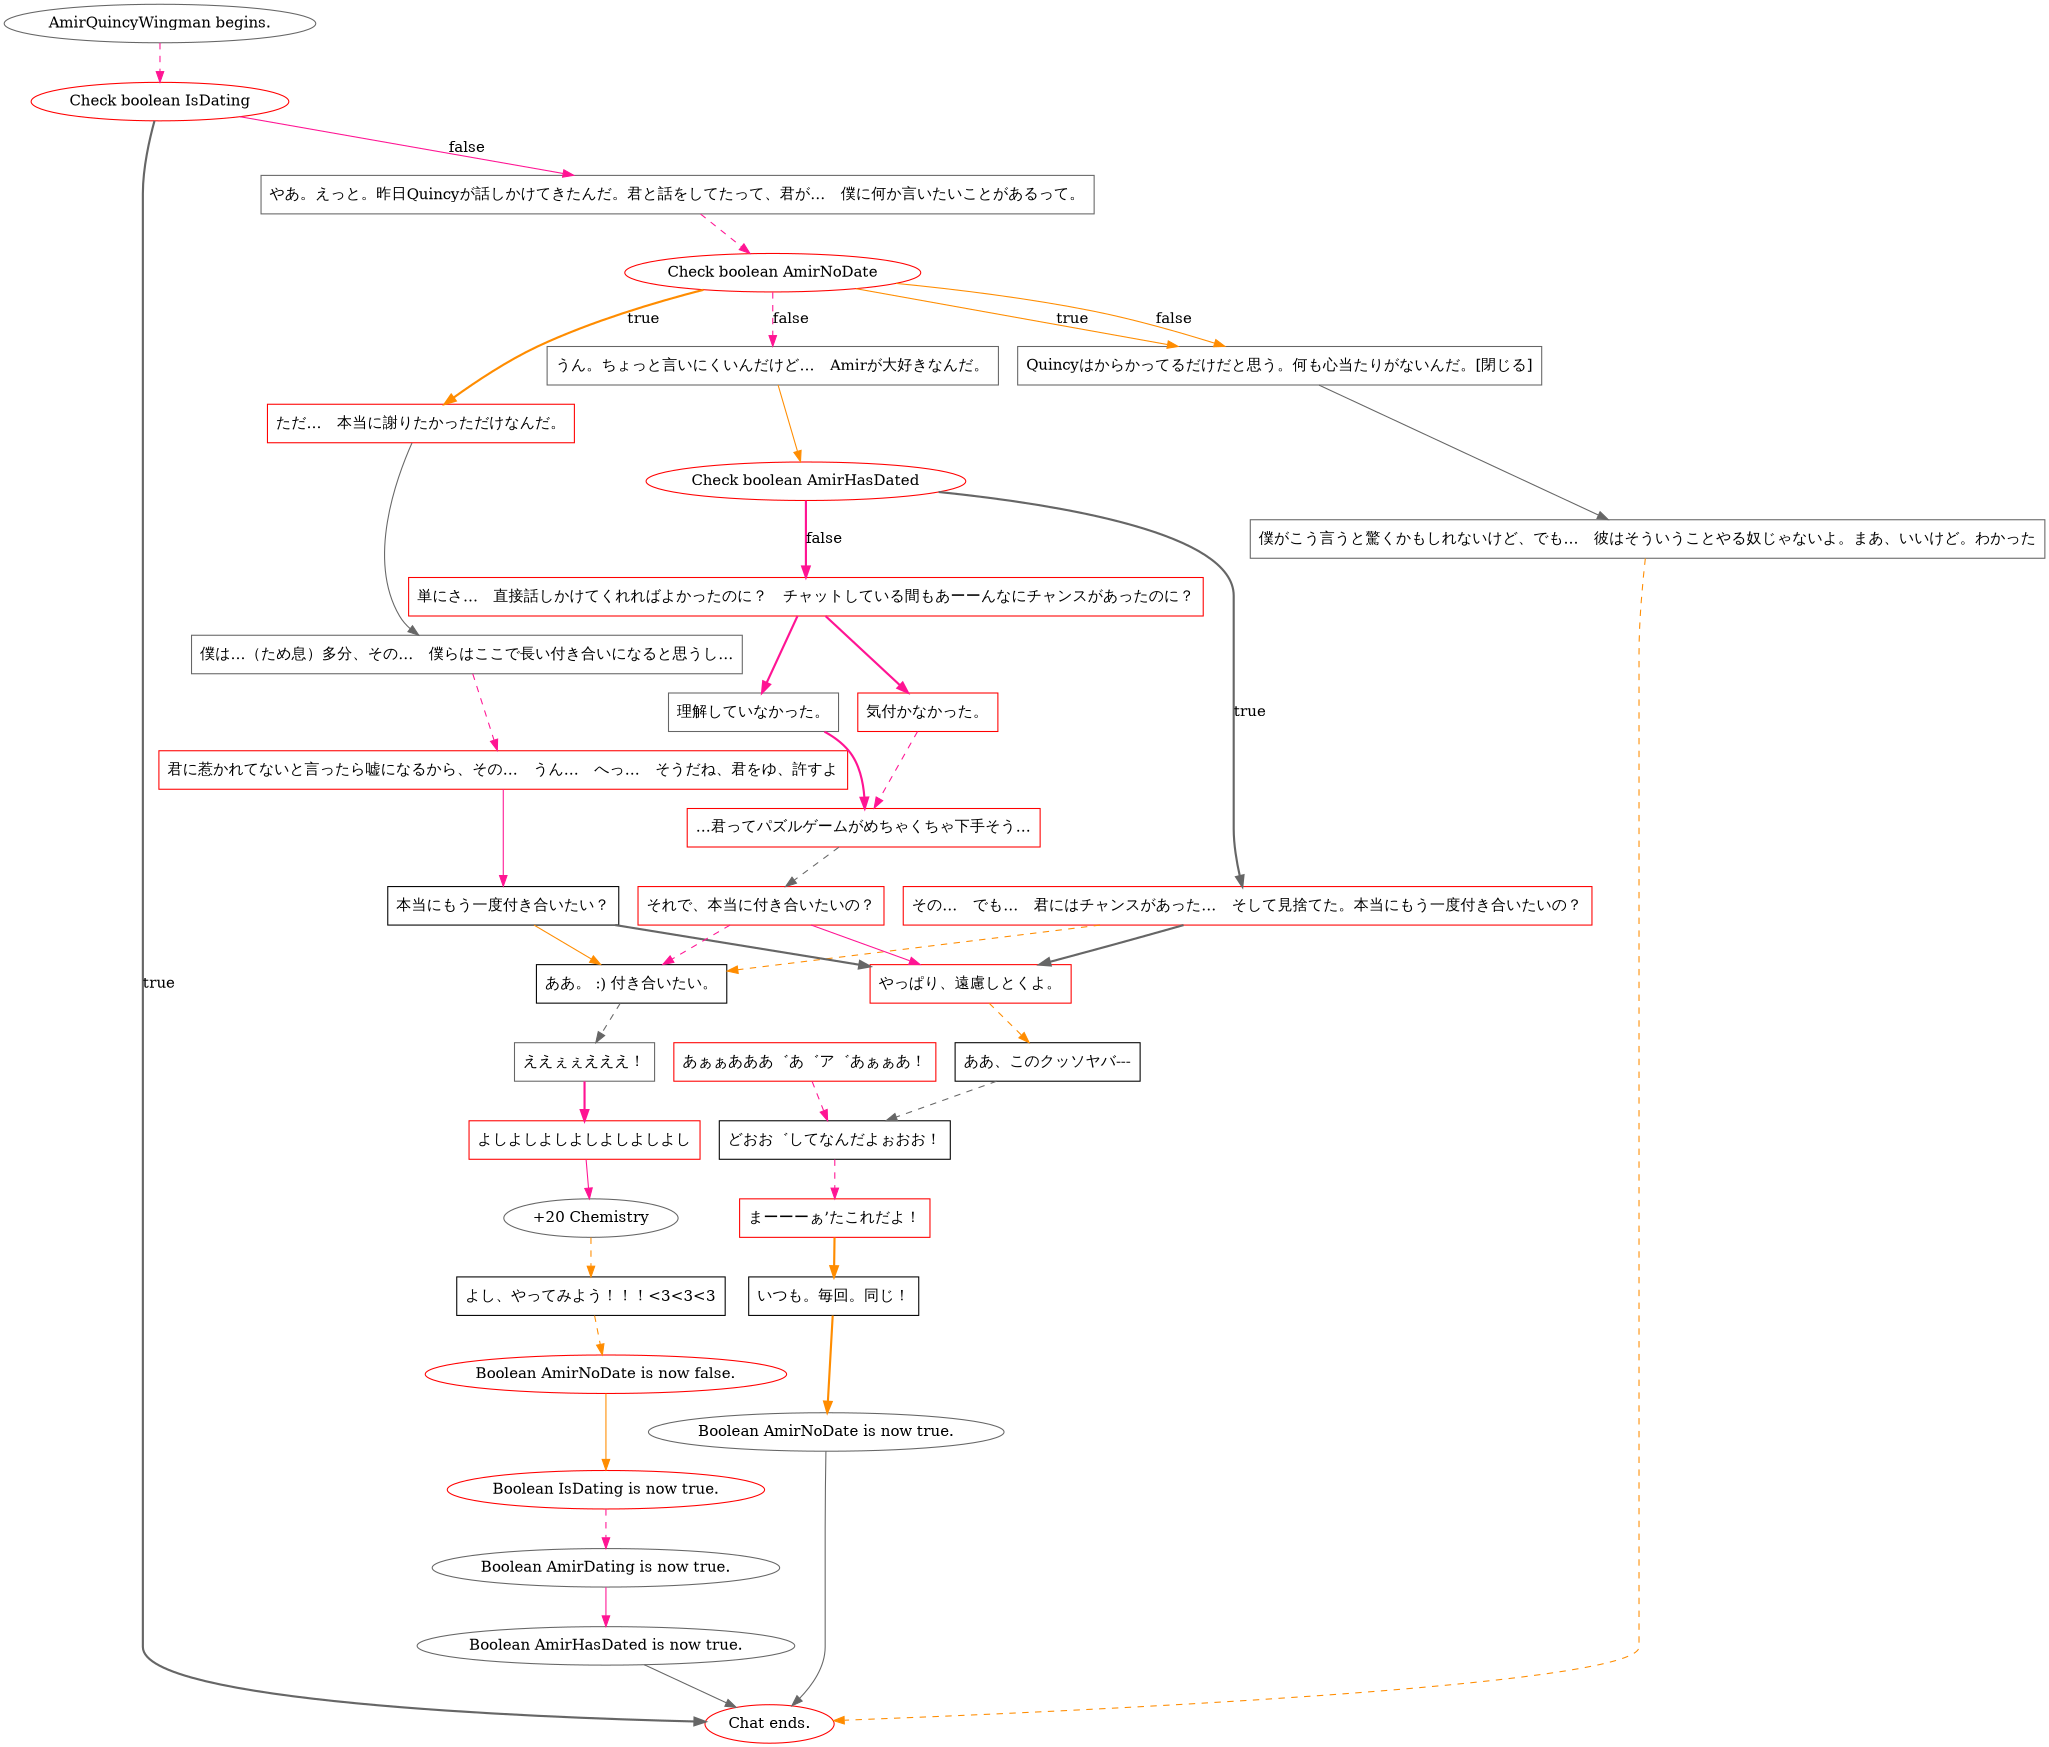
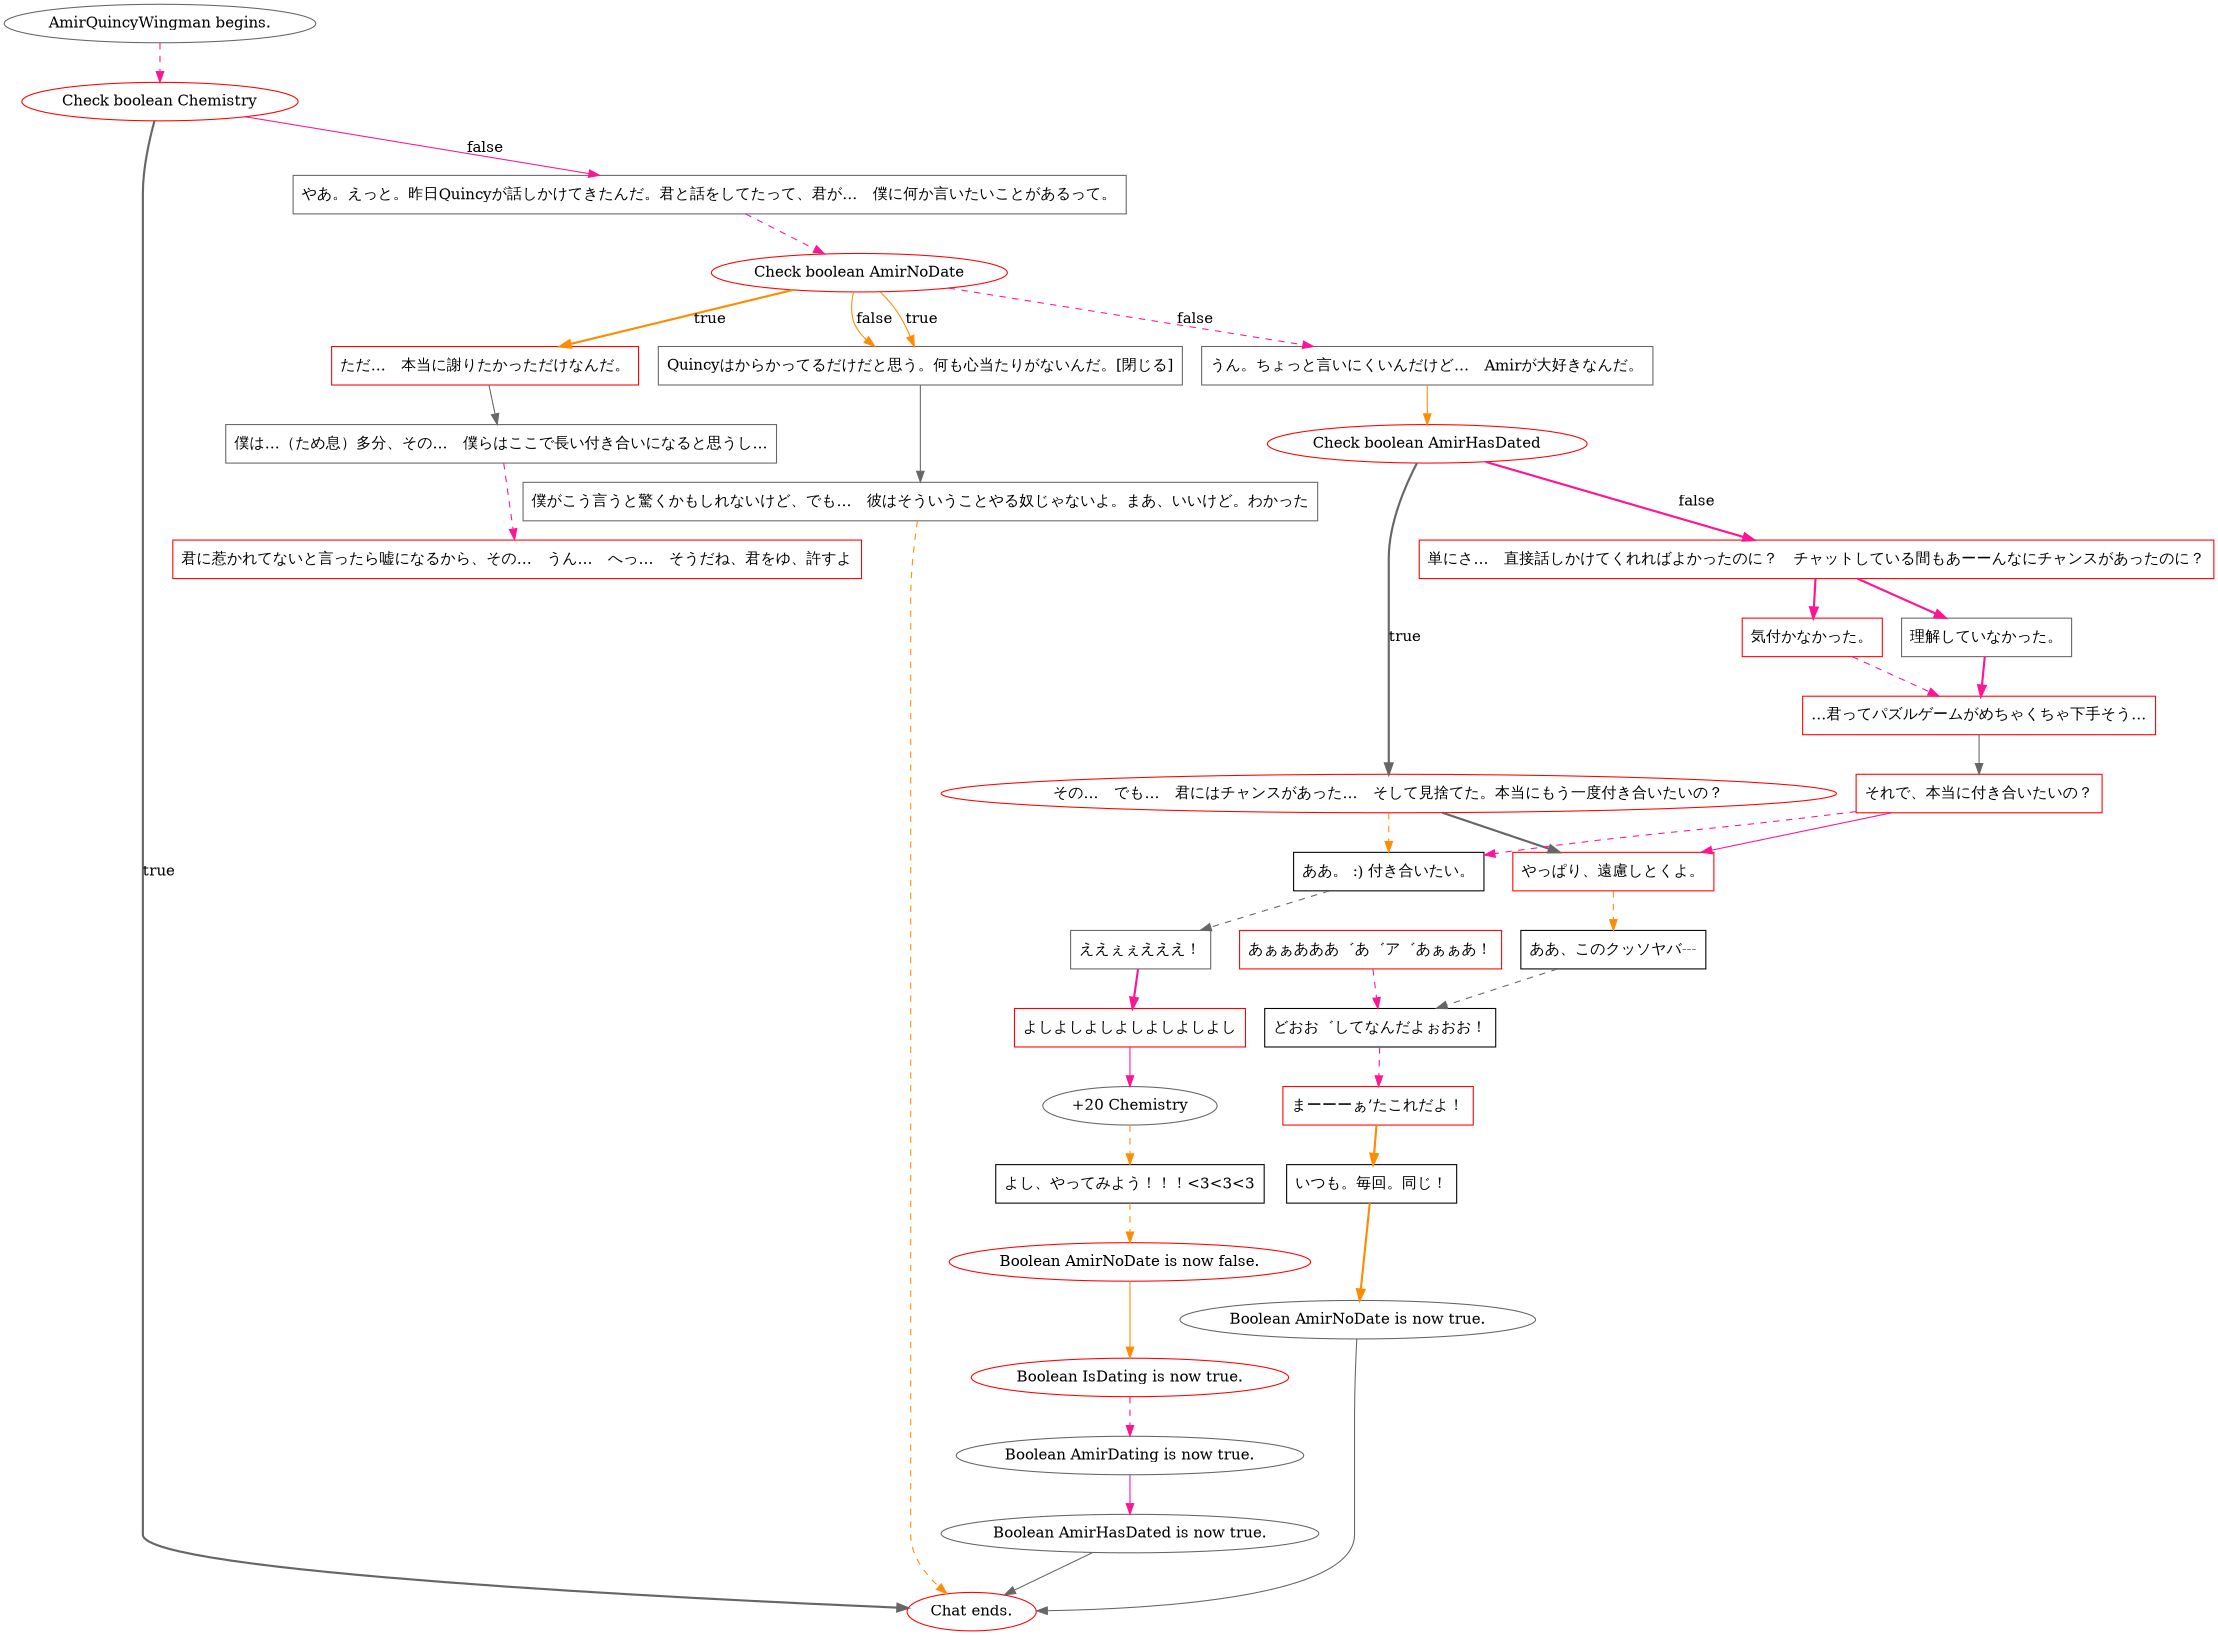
(160, 102) -> (160, 102)
(817, 864) -> (1979, 749)
(503, 906) -> none
(1248, 906) -> (1389, 794)
